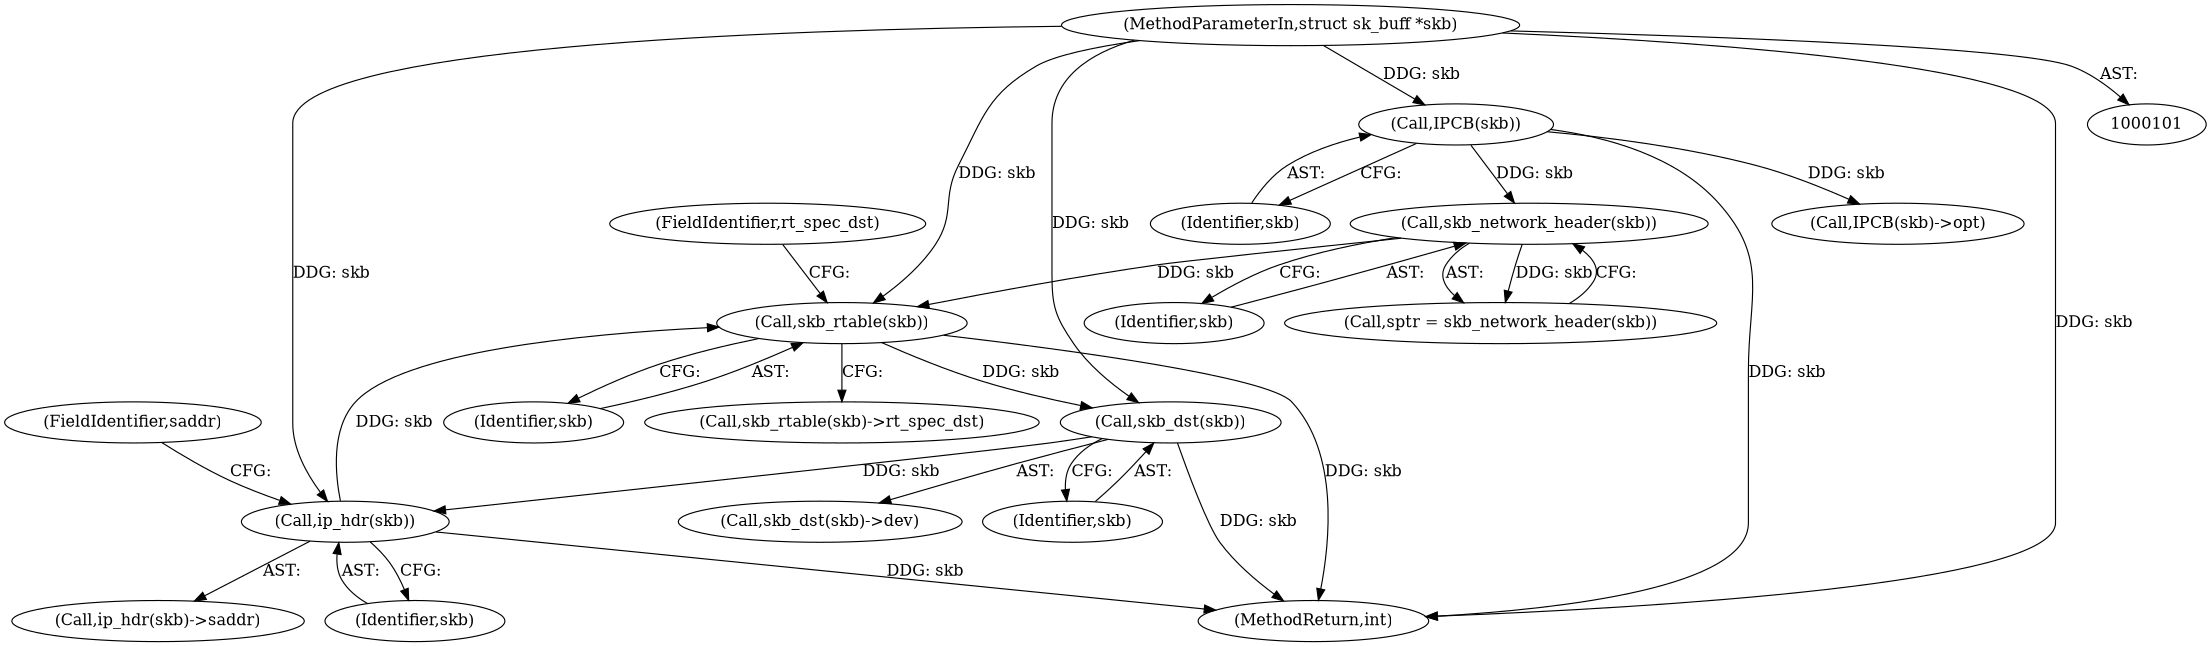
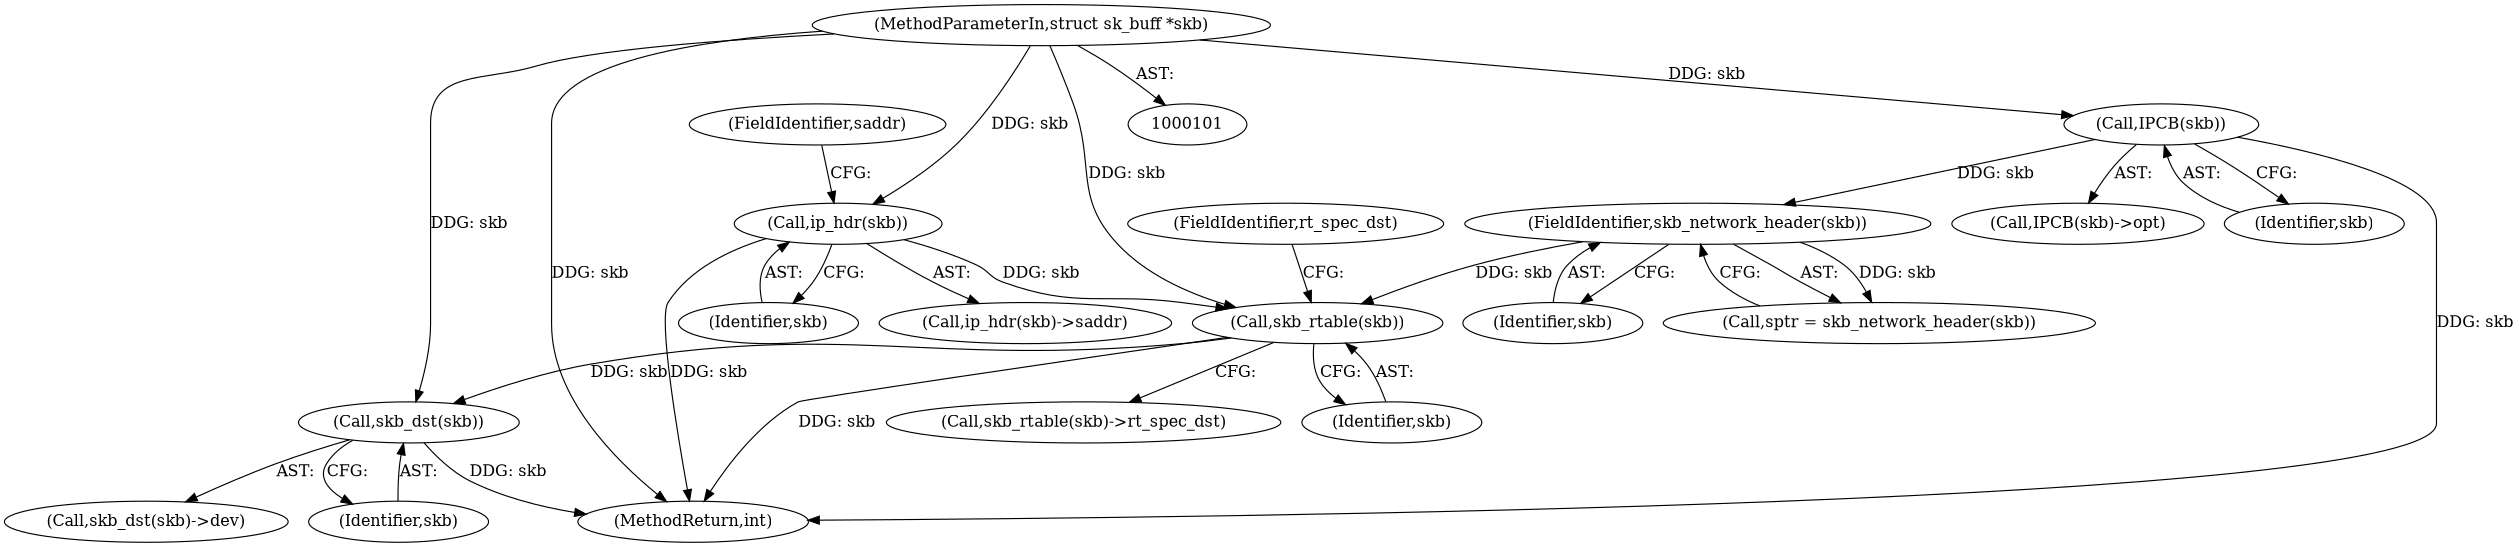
(1847, 174) -> (2136, 174)
(1529, 224) -> (1698, 224)
(769, 475) -> none
